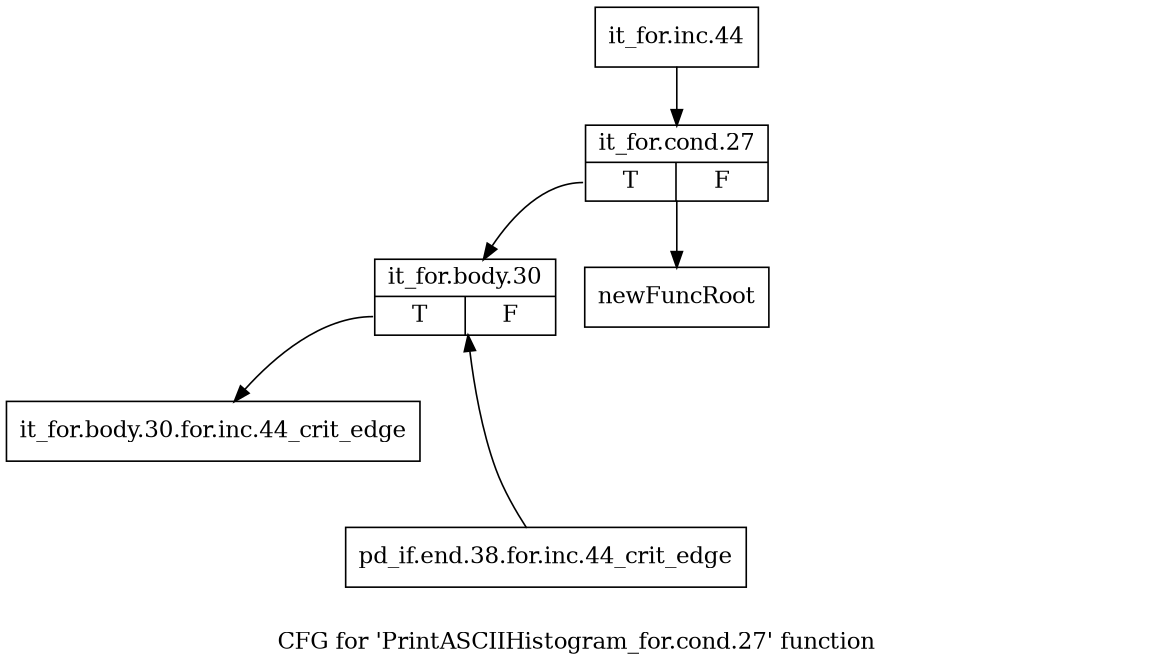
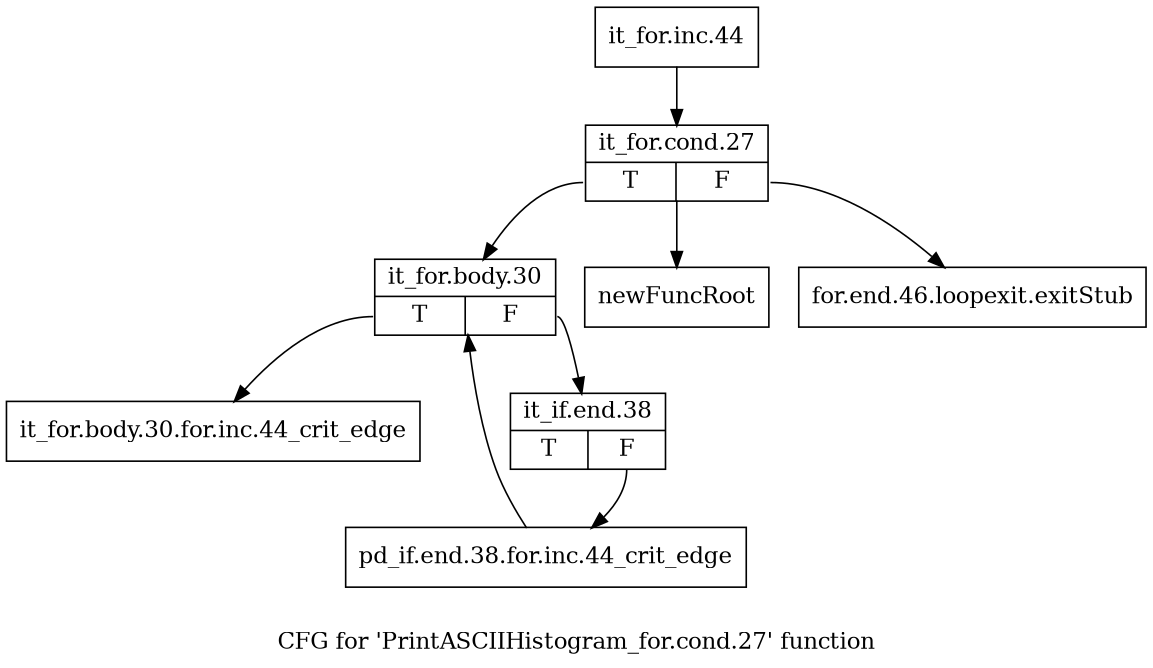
none -> (972, 297)
none -> (588, 431)
